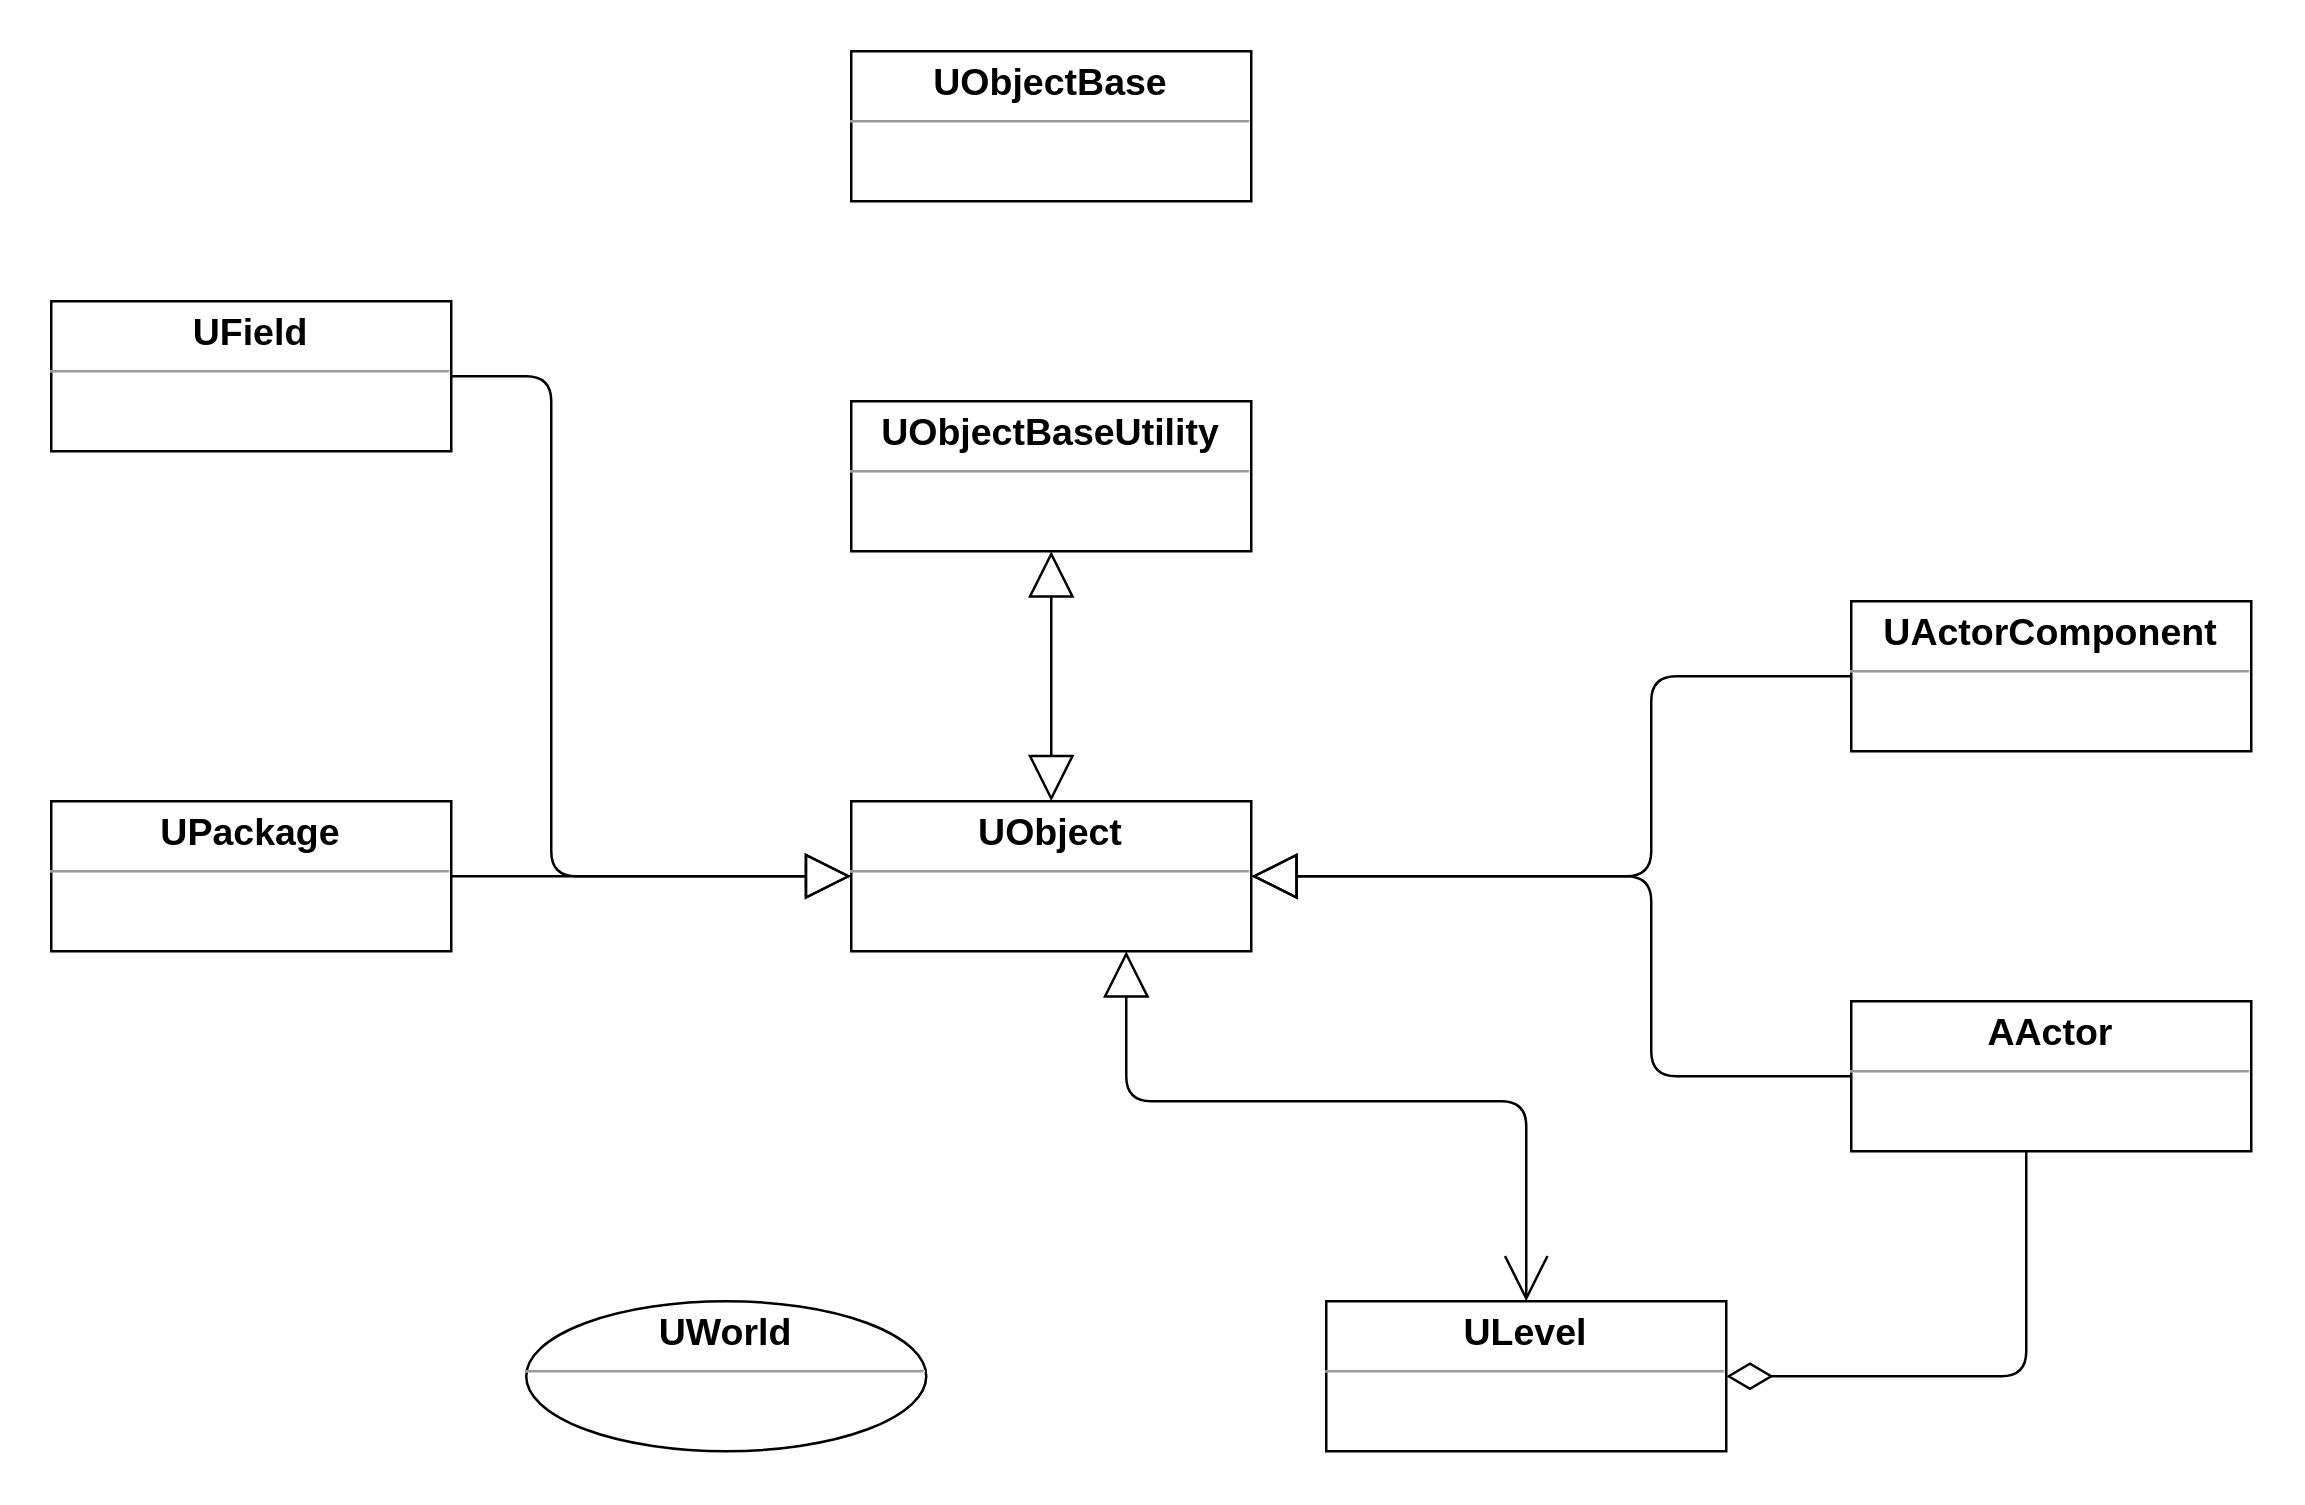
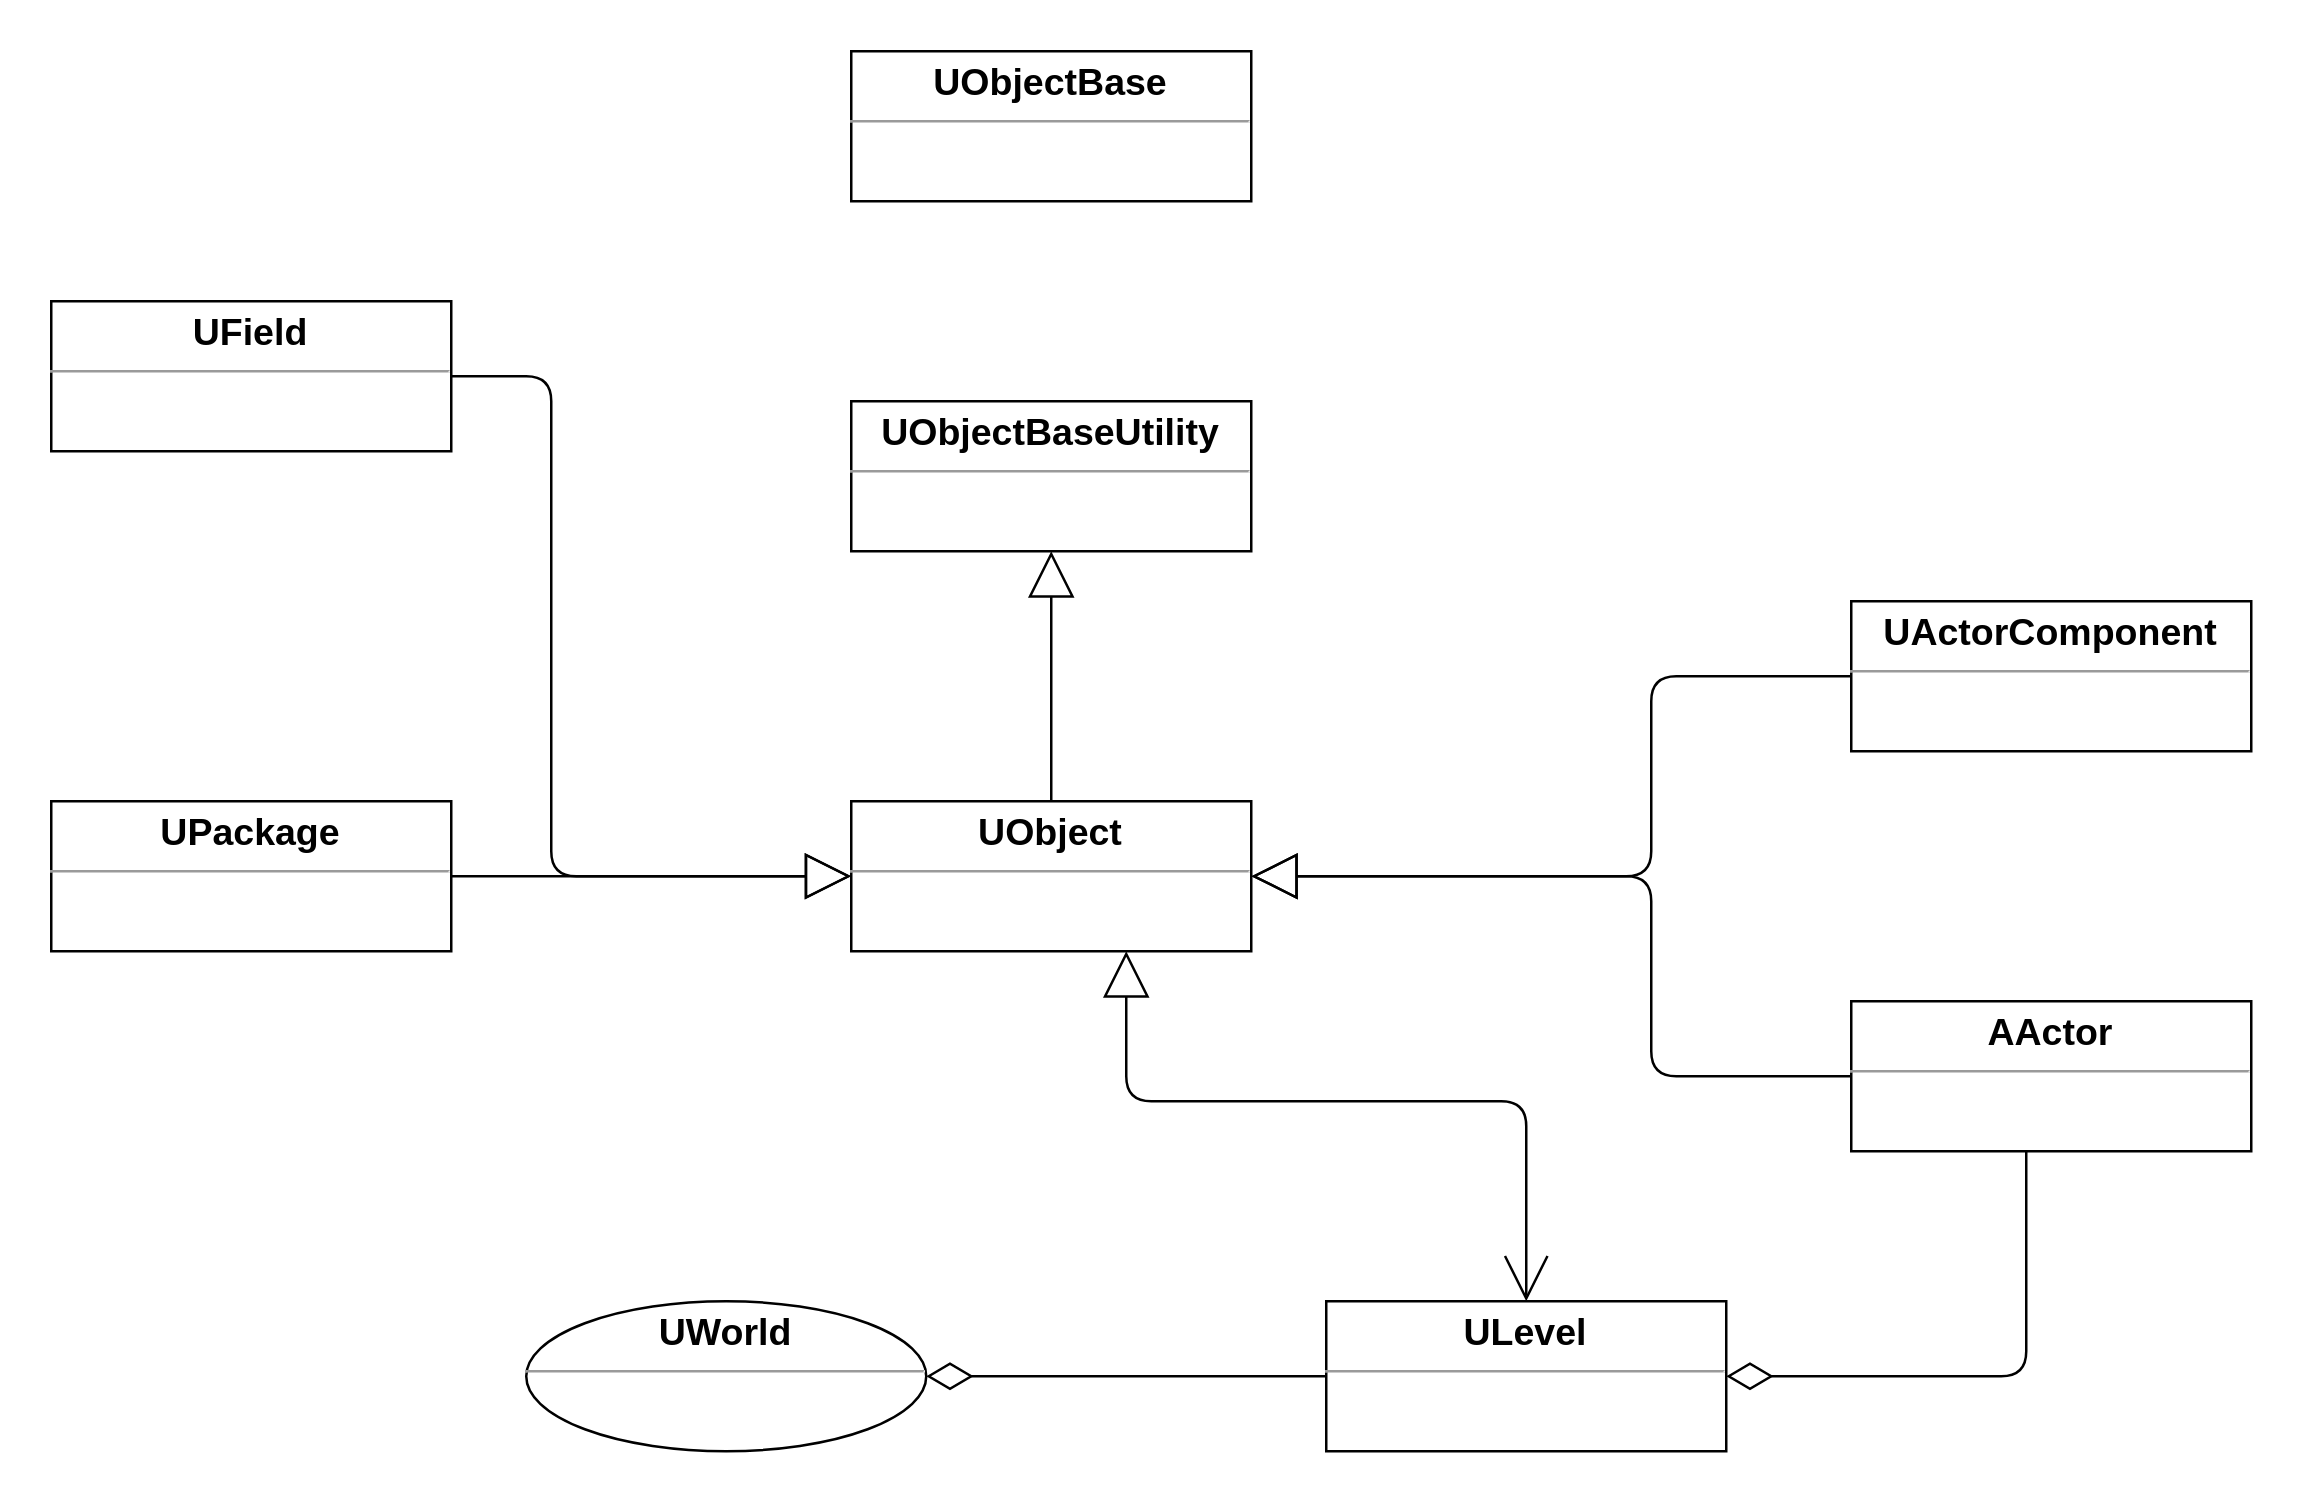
(1051, 754) -> (1051, 776)
none -> (1149, 1376)
